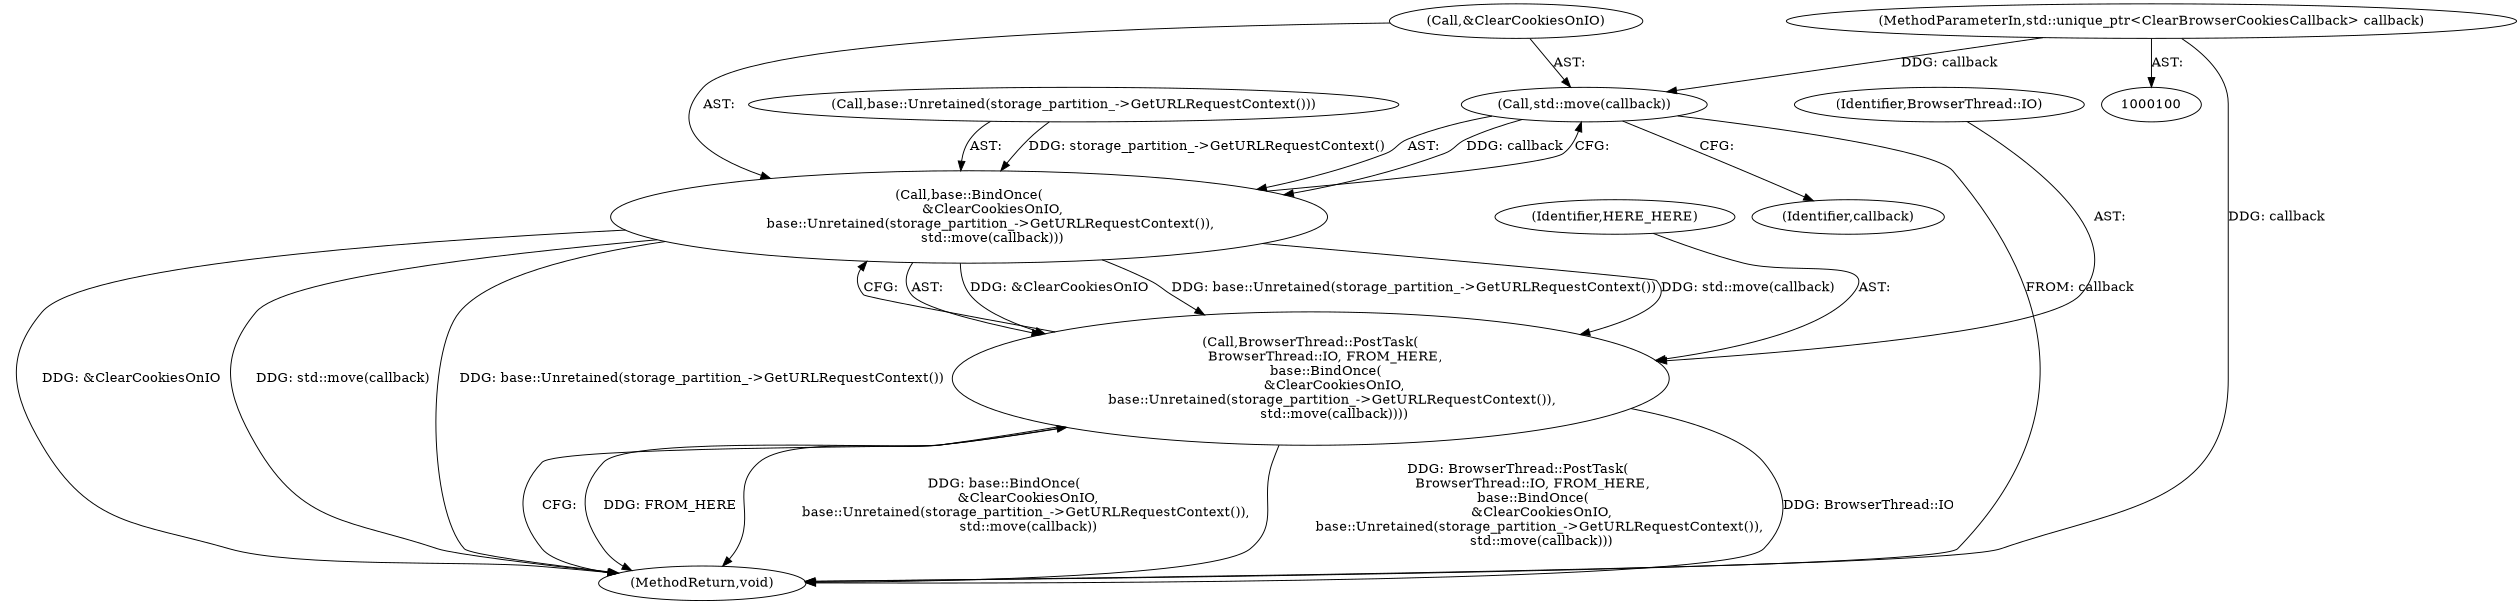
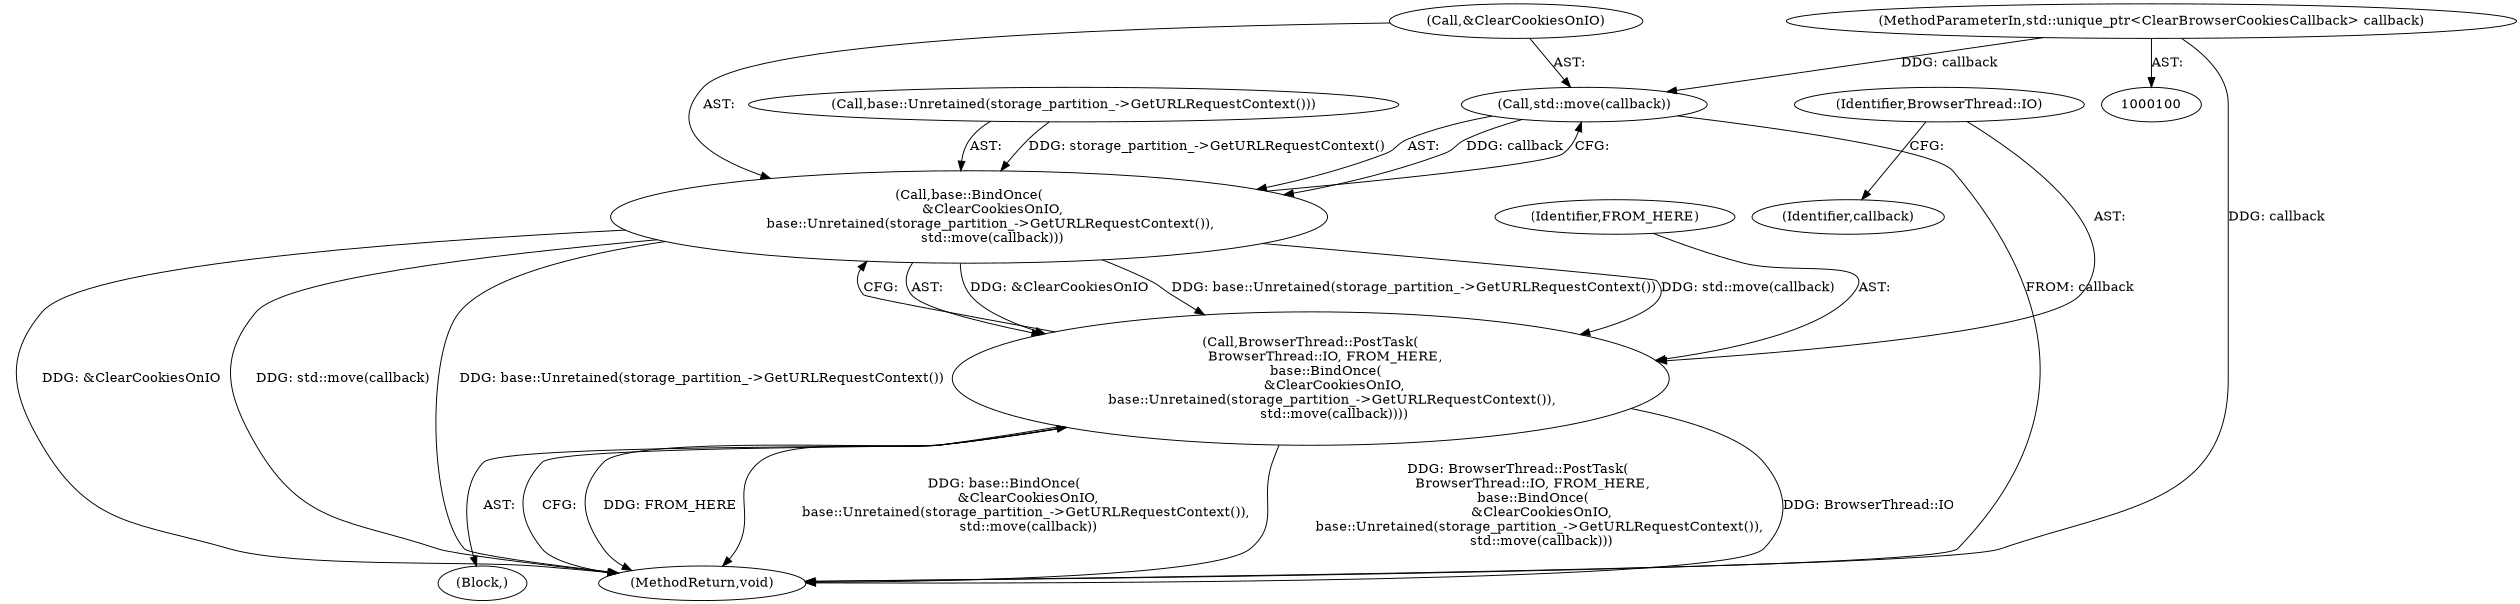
(1714, 158) -> (1897, 157)
(1615, 217) -> (1615, 217)
none -> (483, 583)
